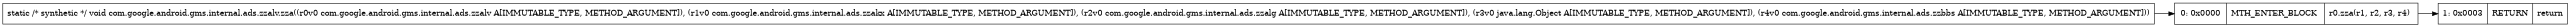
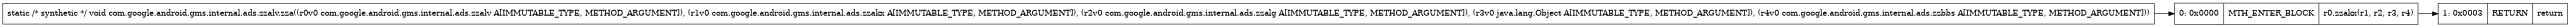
(2370, 13) -> (2368, 13)
